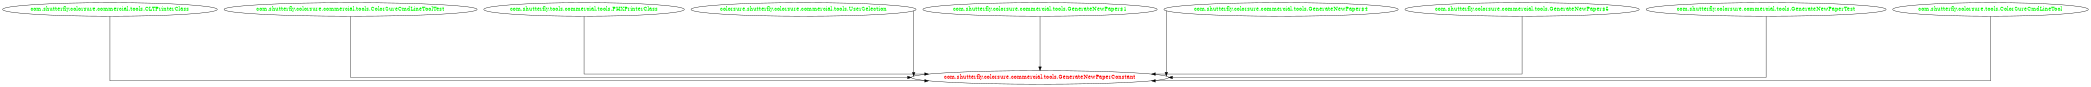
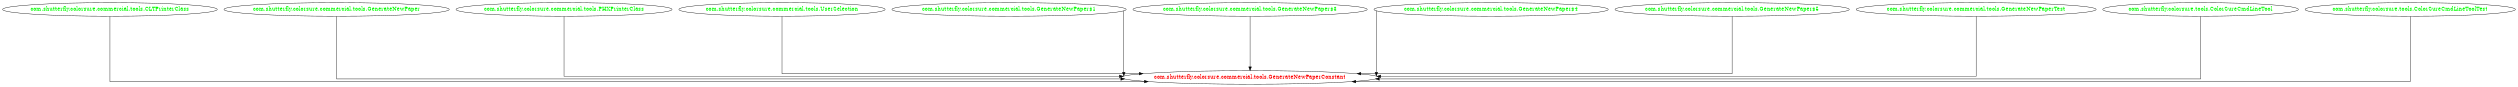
(351, 9) -> (337, 9)
(584, 9) -> (564, 9)
(804, 9) -> (782, 9)
none -> (1250, 9)
none -> (2410, 9)
